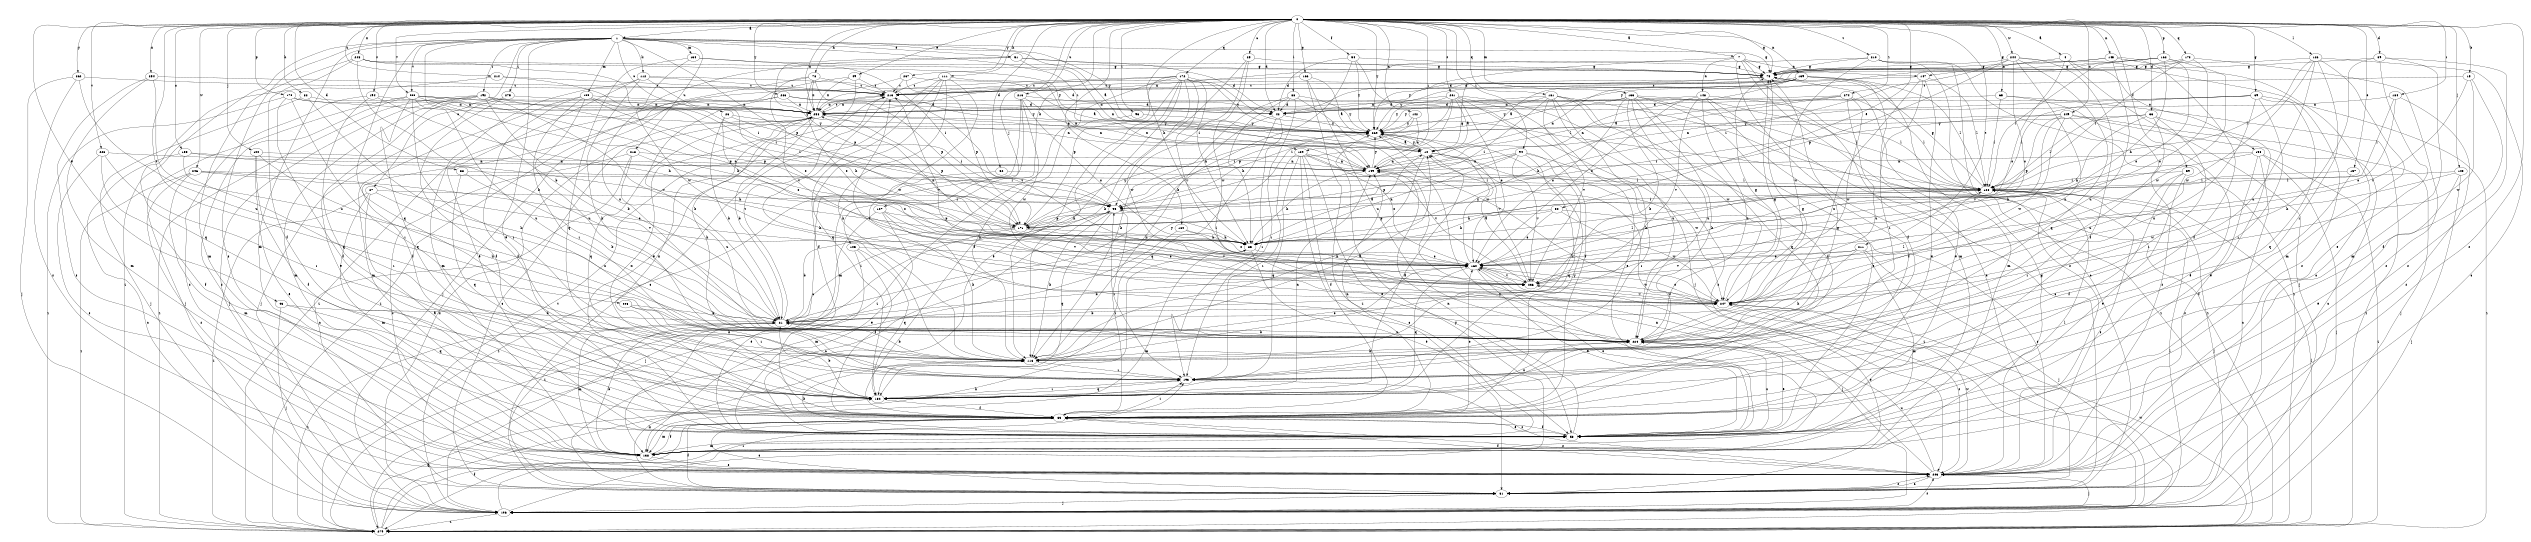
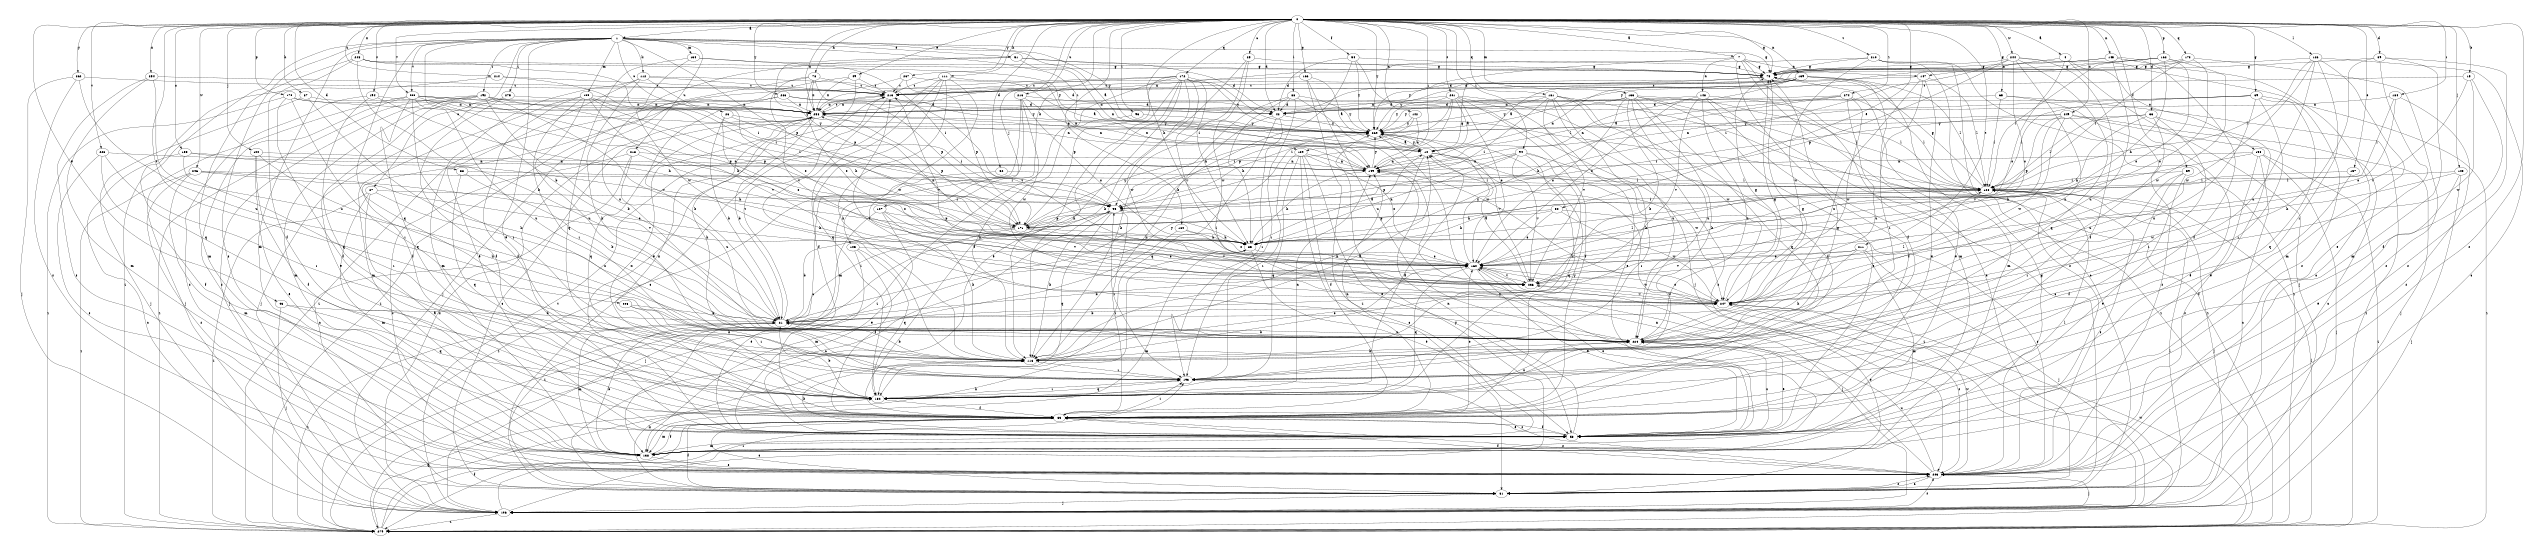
(306, 95) -> (306, 95)
(1414, 193) -> (1085, 260)
